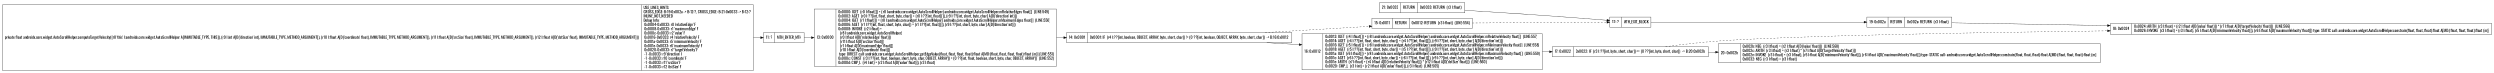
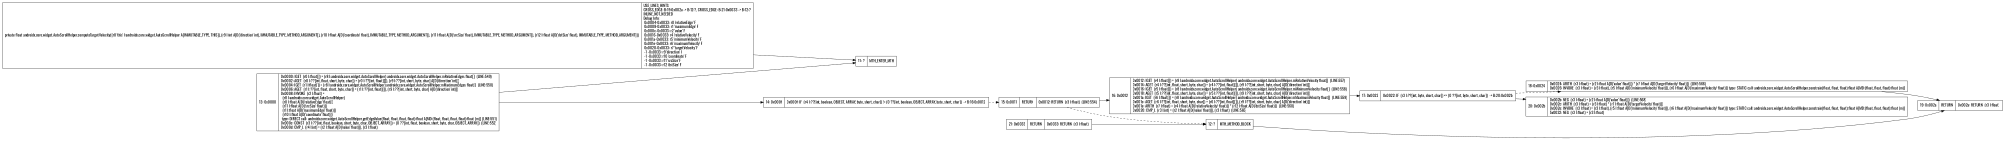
(1636, 22) -> (1235, 124)
(2030, 24) -> (1909, 95)
(808, 38) -> (676, 78)
(1283, 44) -> (1103, 100)
(1770, 59) -> (1577, 113)
